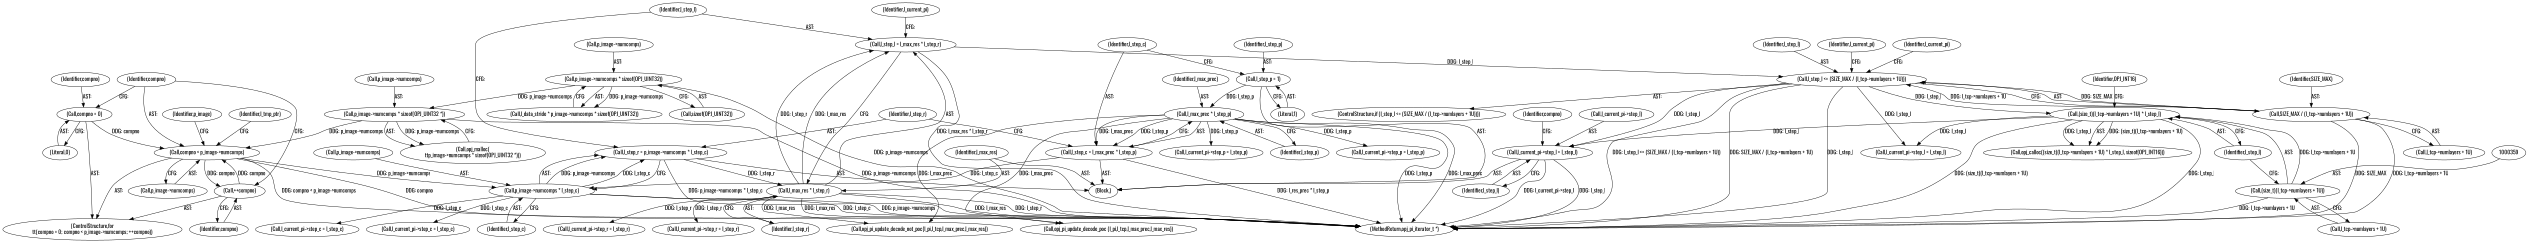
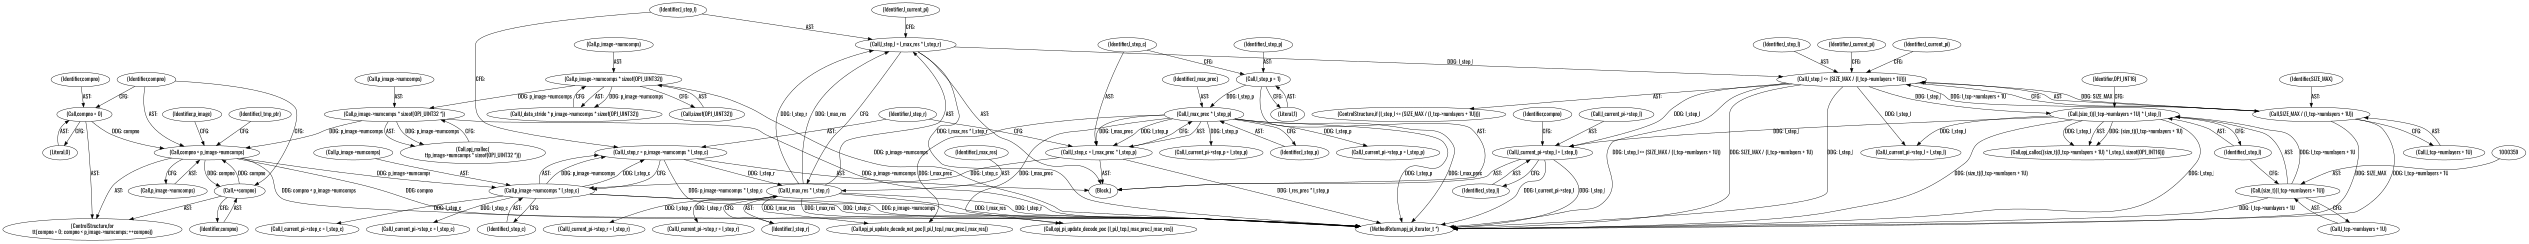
(1045, 166) -> (997, 136)
